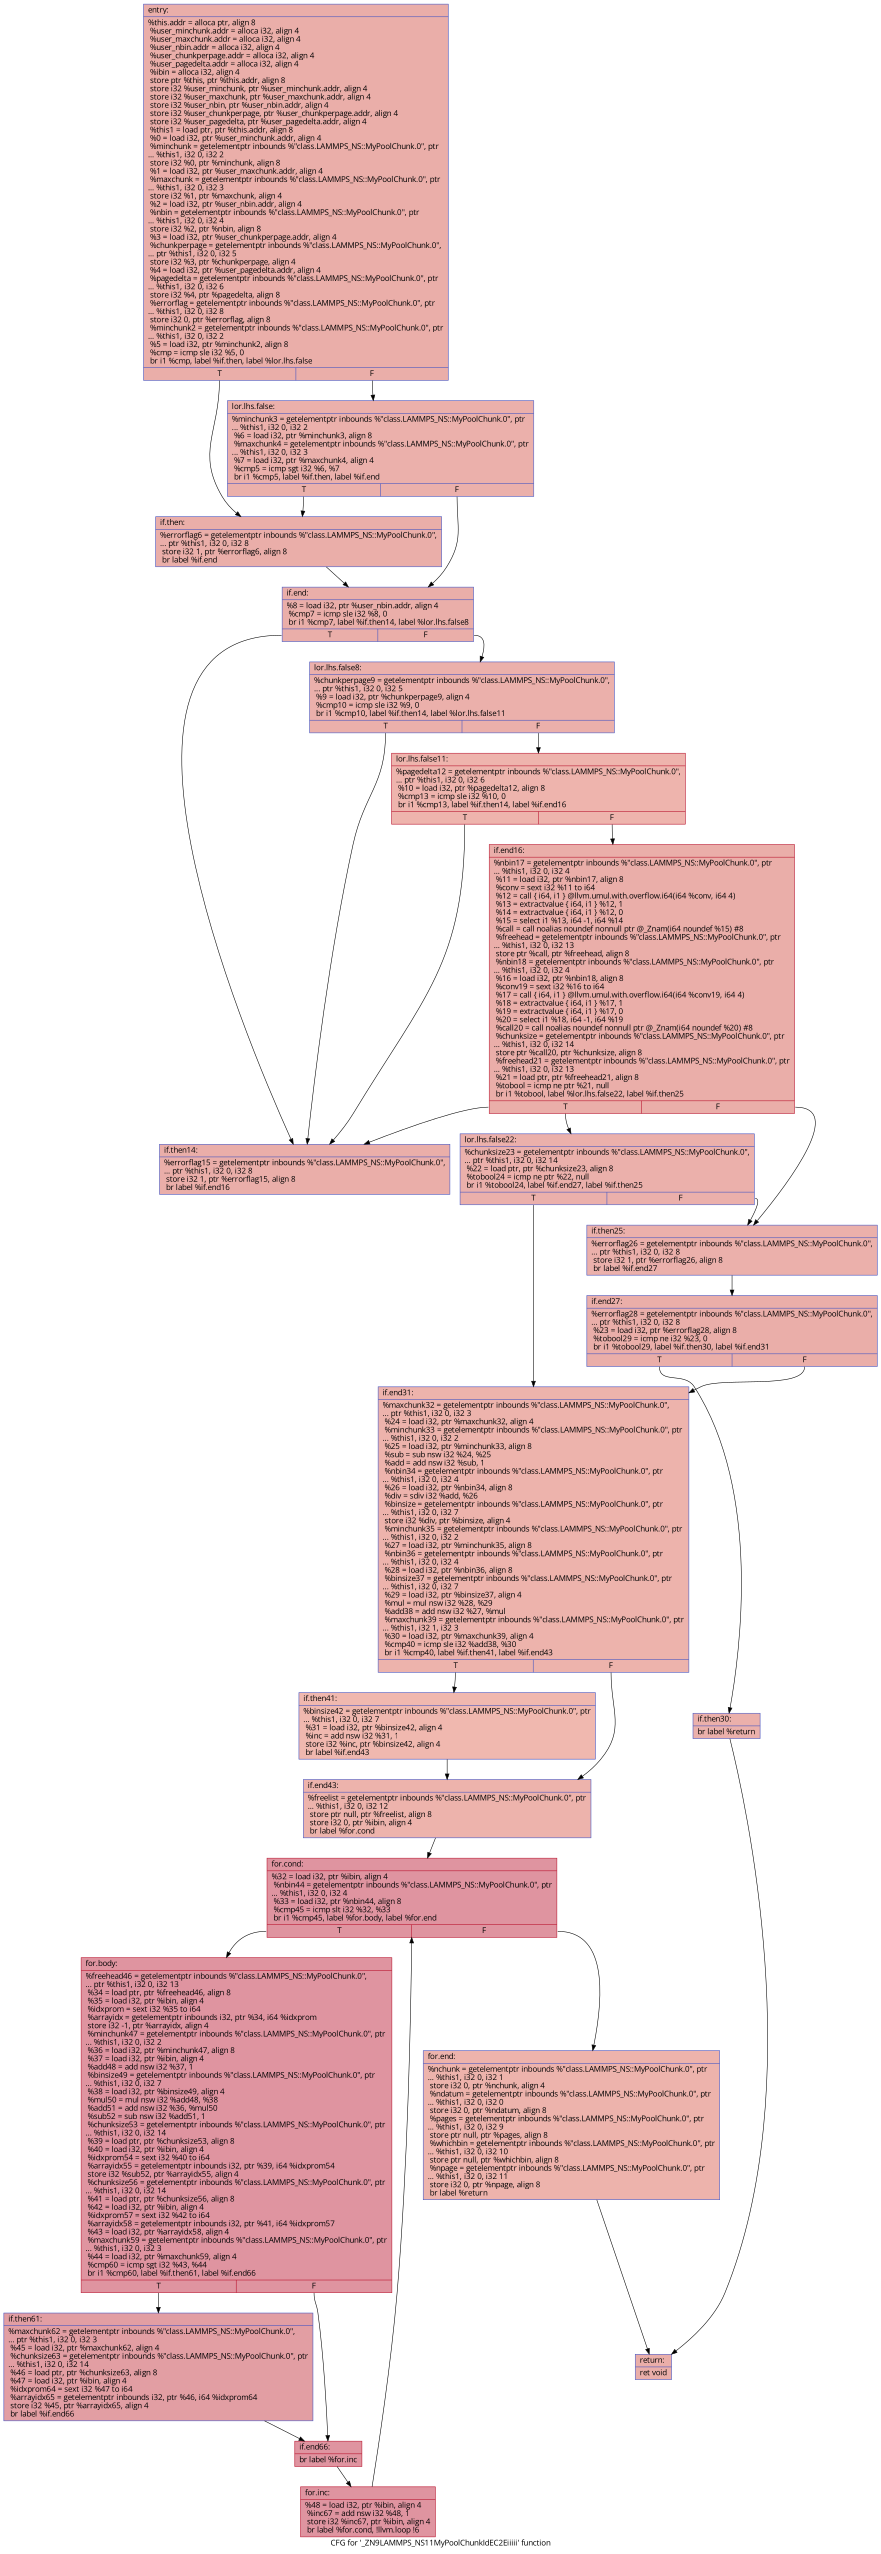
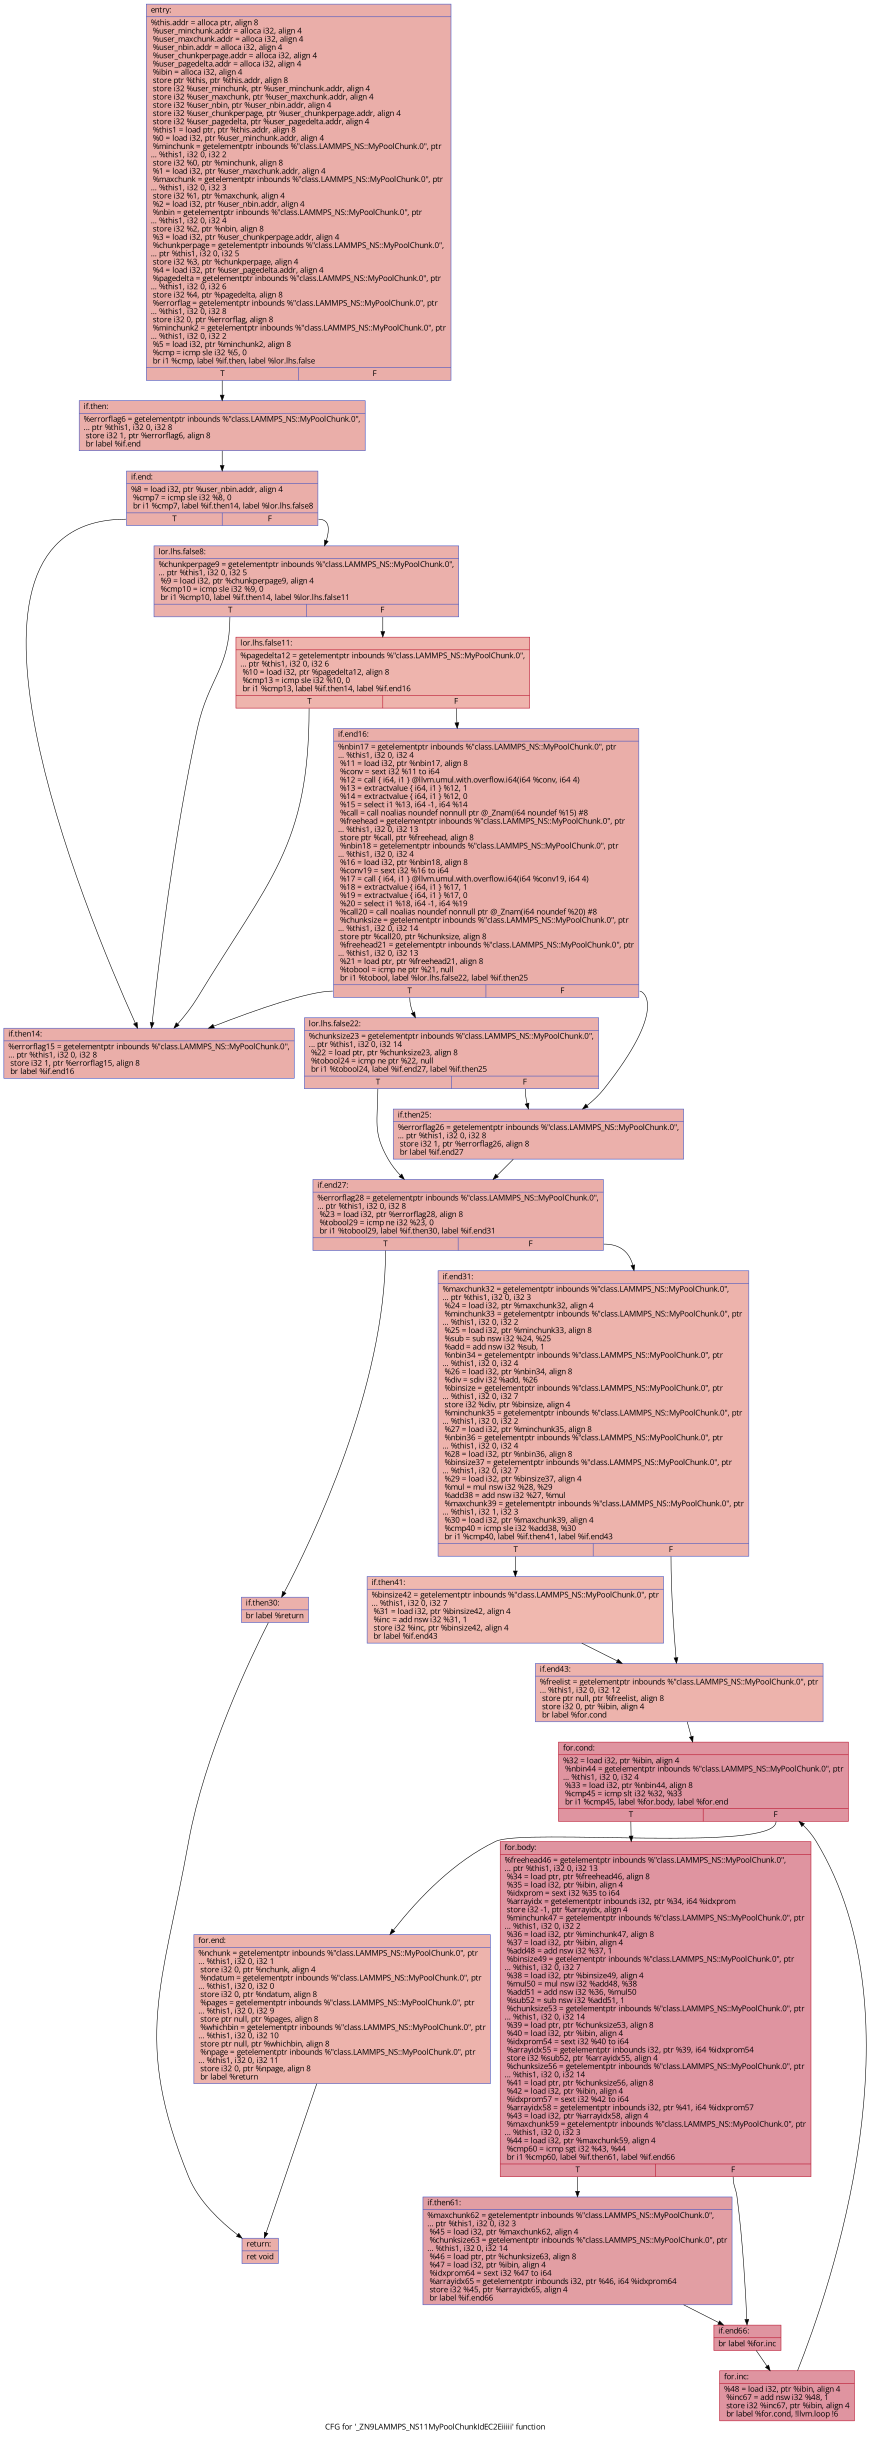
(381, 449) -> none
(642, 979) -> (486, 863)
(534, 1293) -> (378, 1135)
